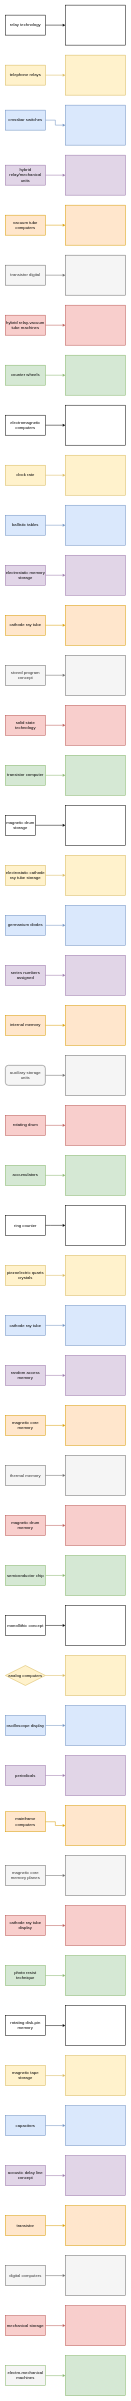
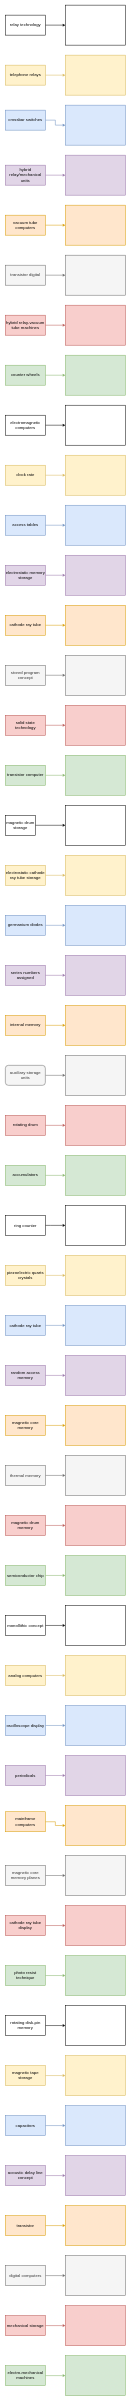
(25, 525) -> (25, 525)
(25, 1675) -> (25, 1675)
(25, 2375) -> (25, 2375)
